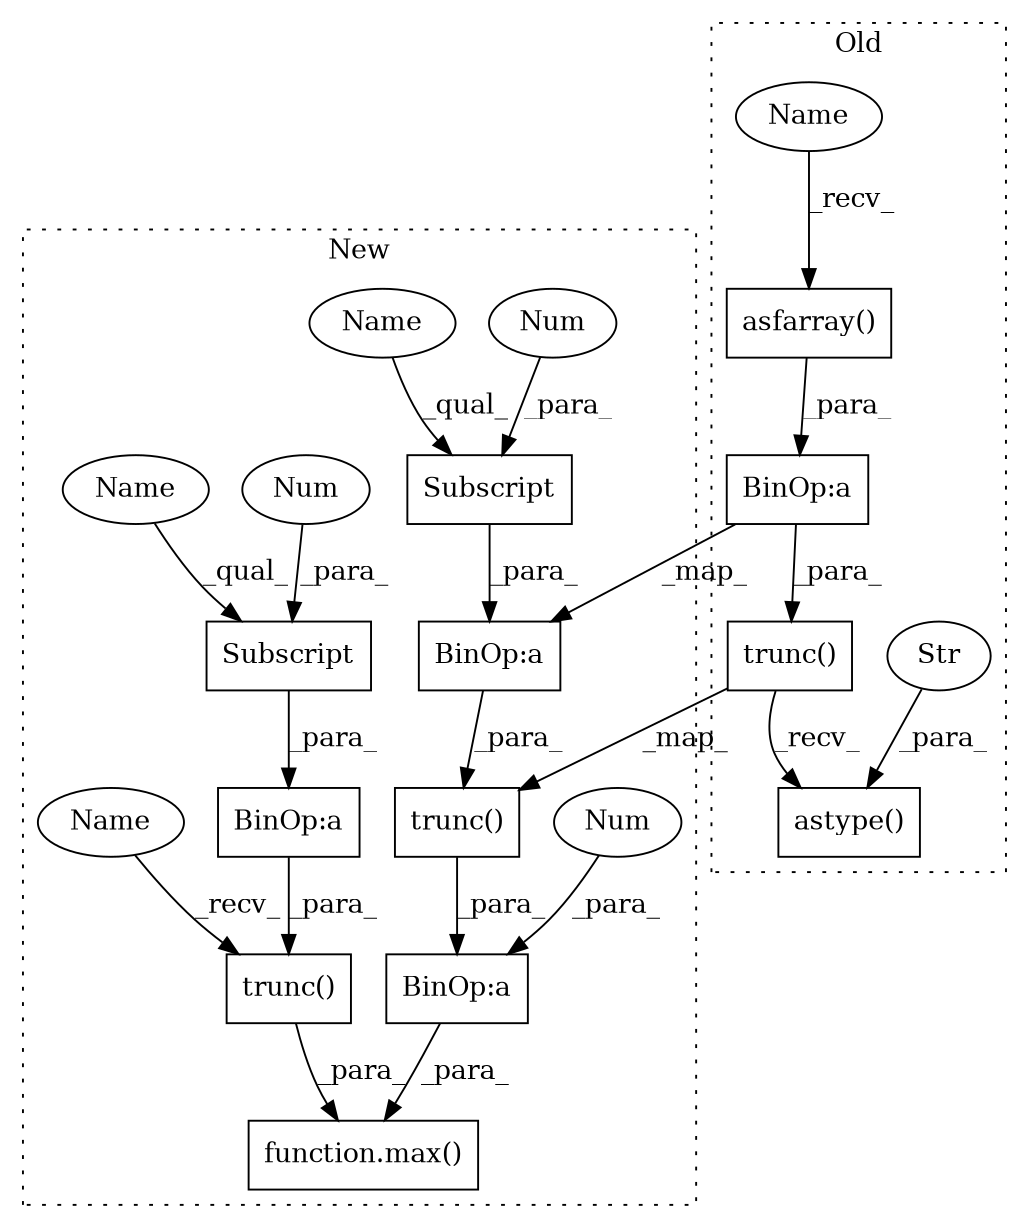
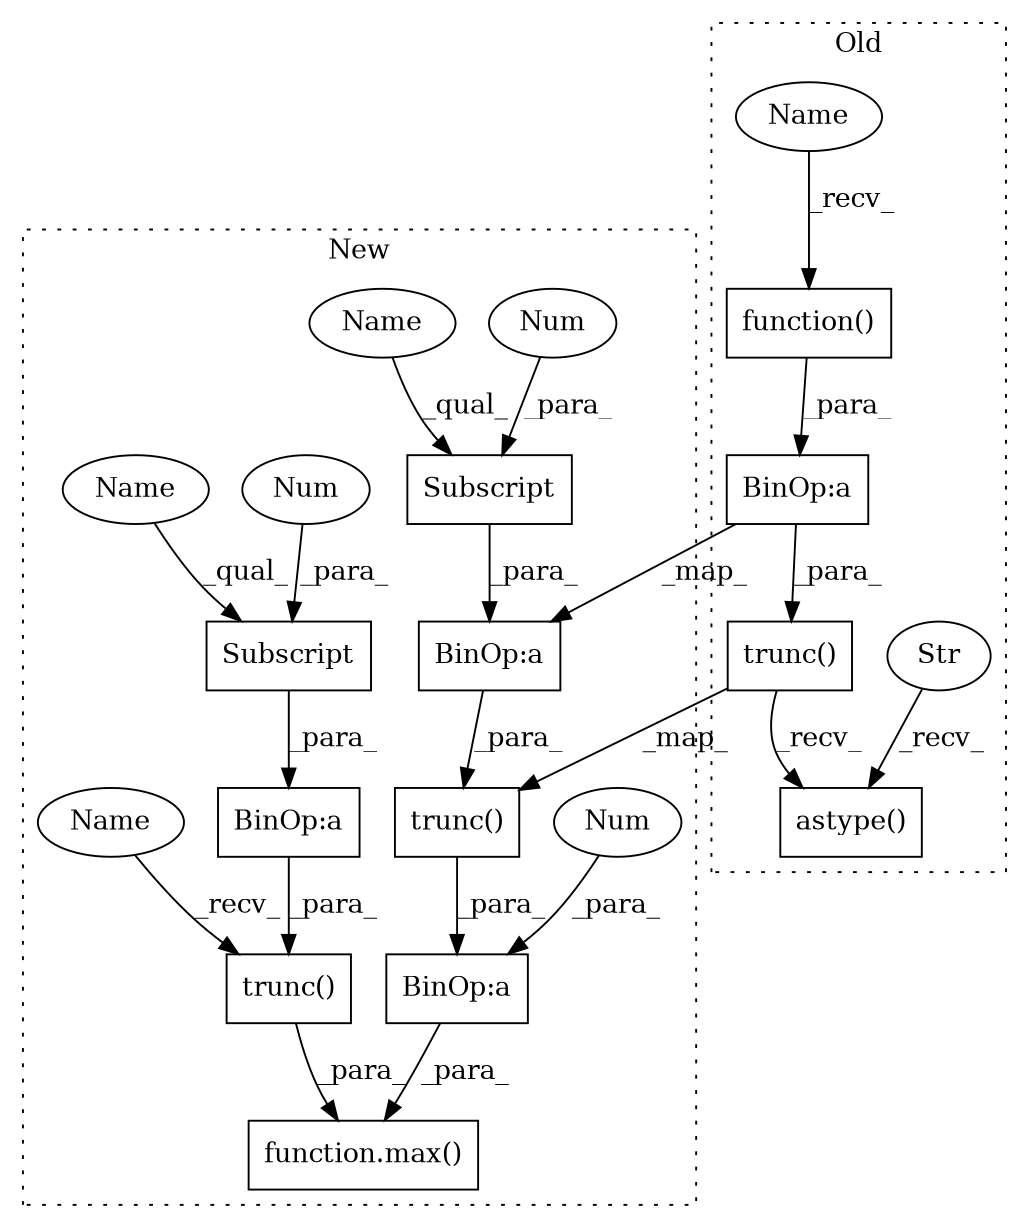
(809, 323) -> (809, 323)
(943, 739) -> (942, 739)
